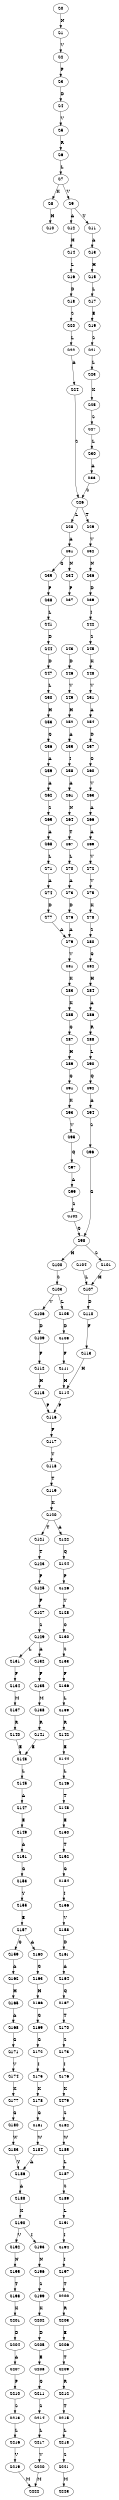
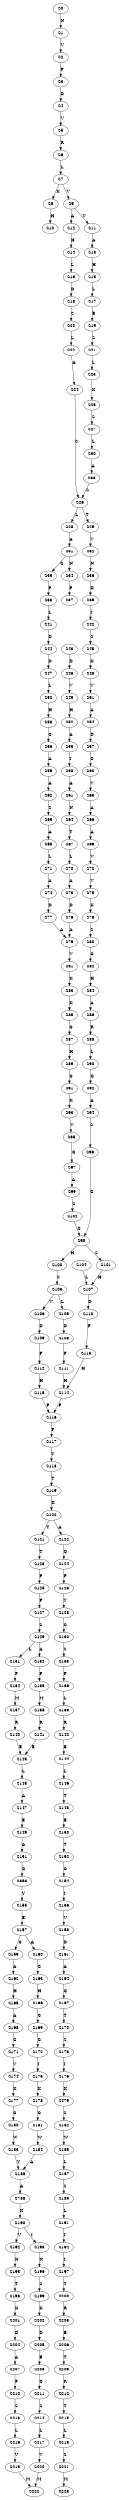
(22, 1881) -> (22, 1881)
(20, 2199) -> (20, 2199)
